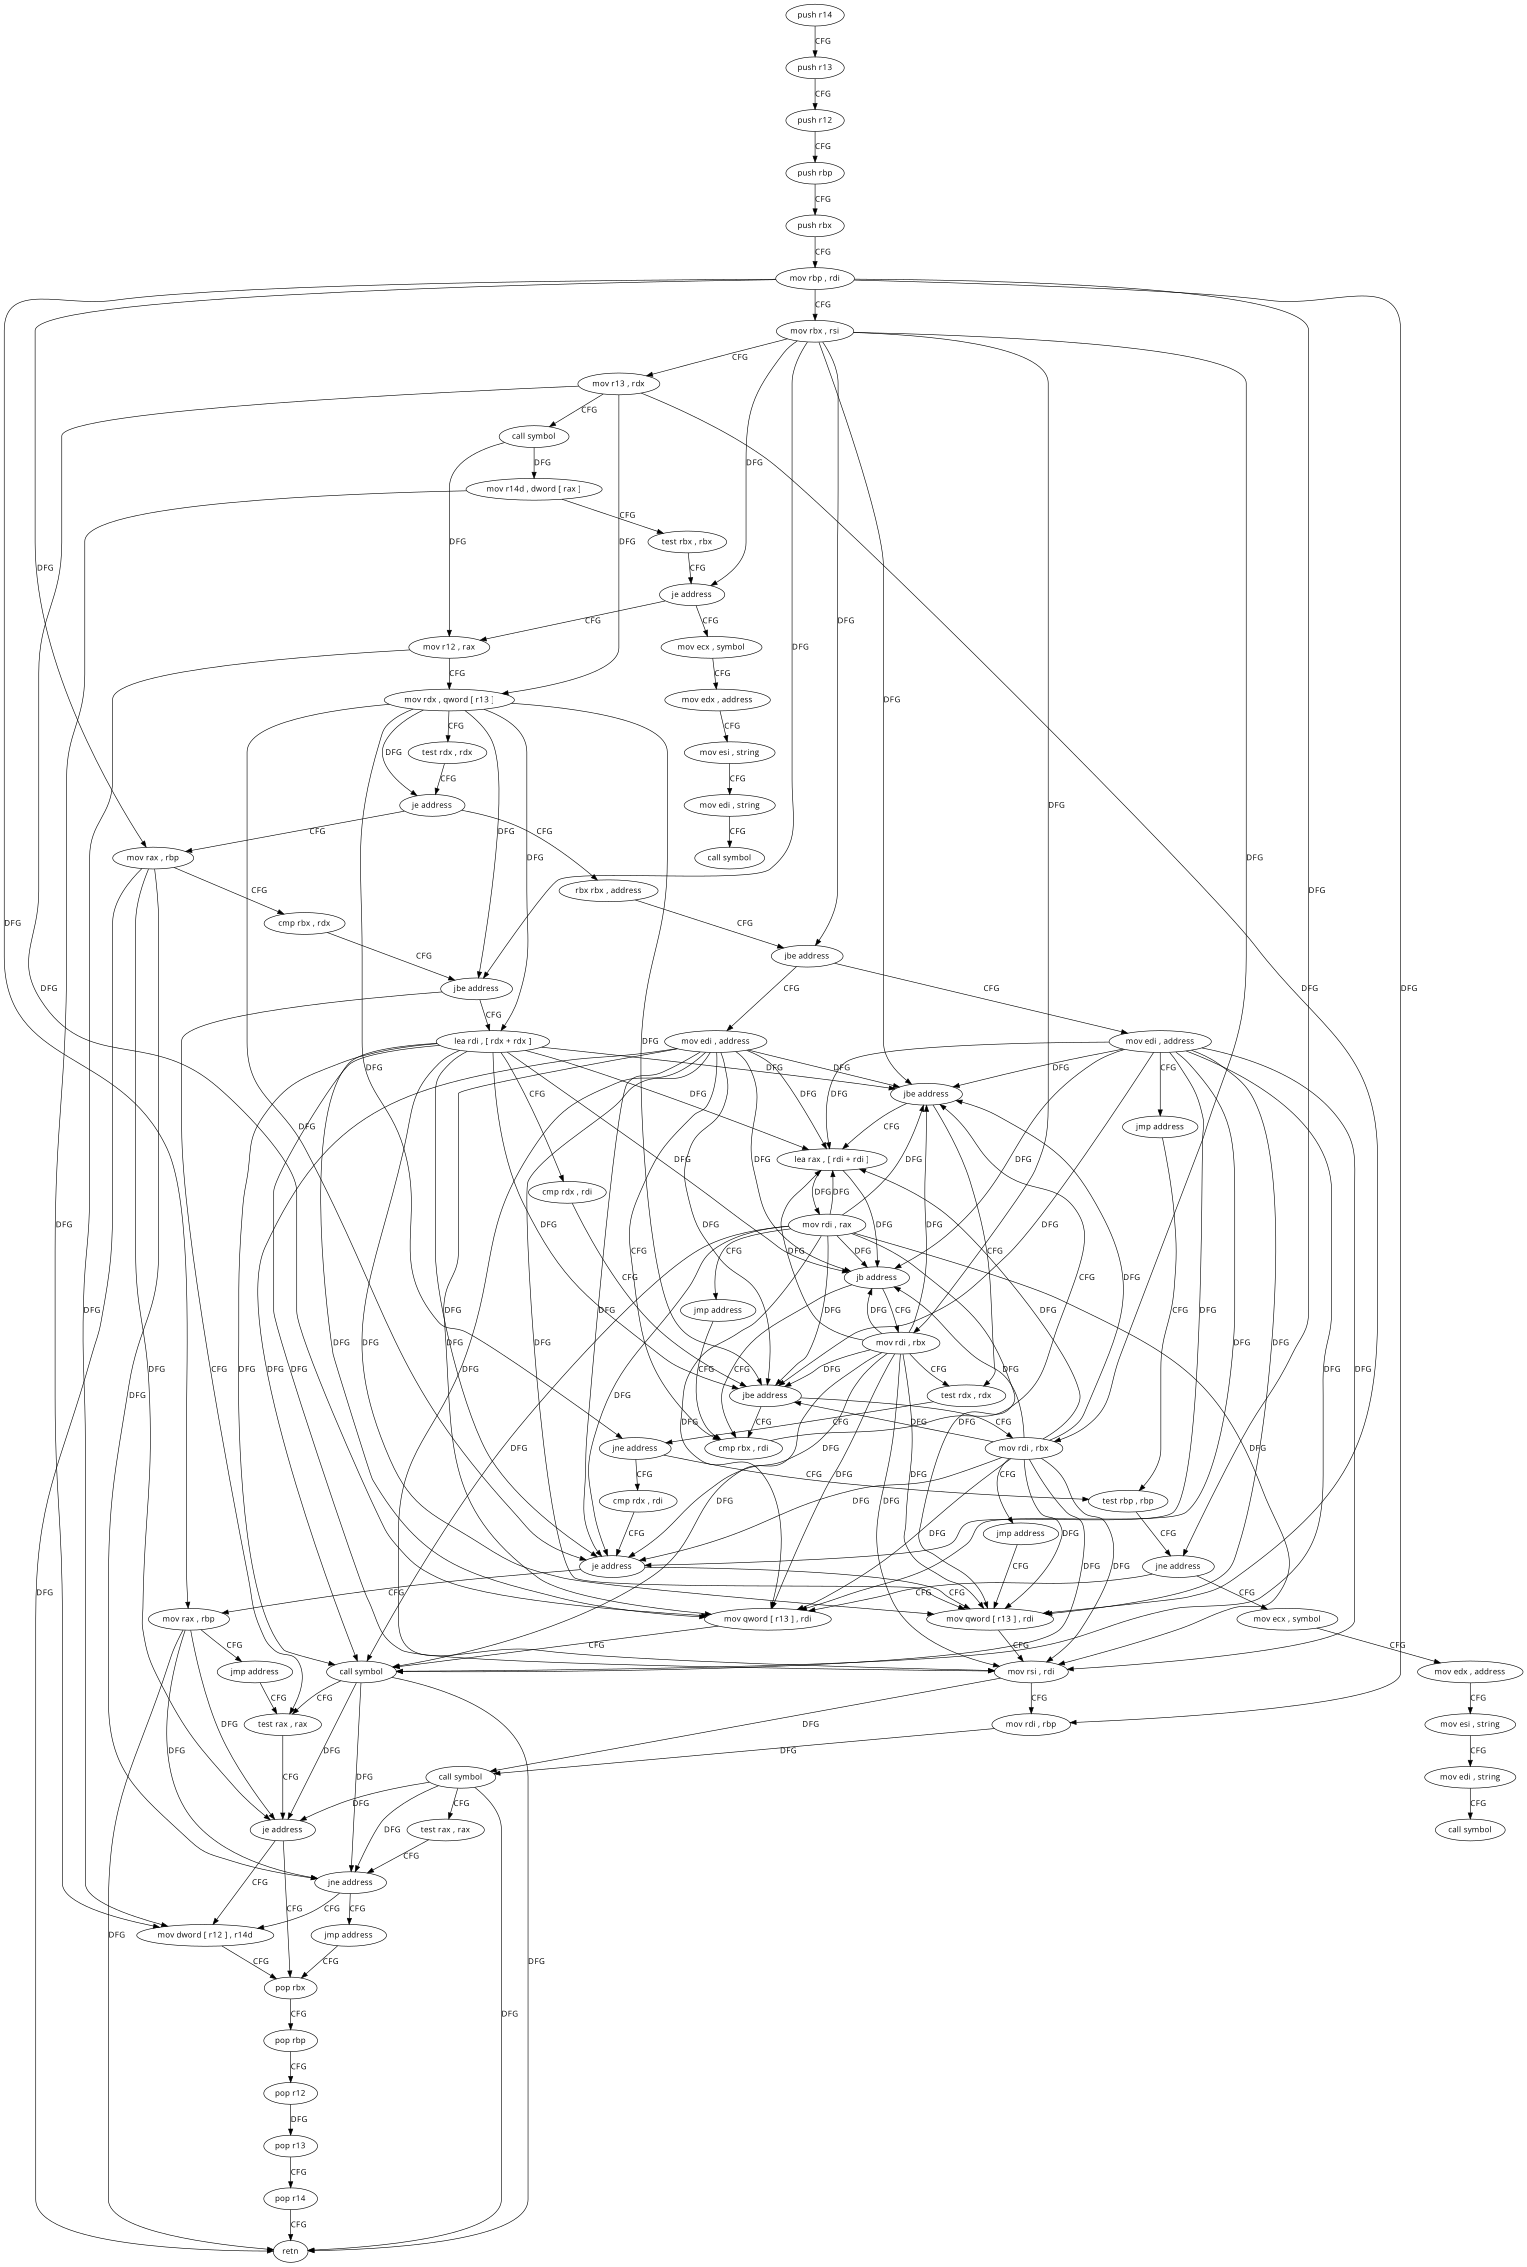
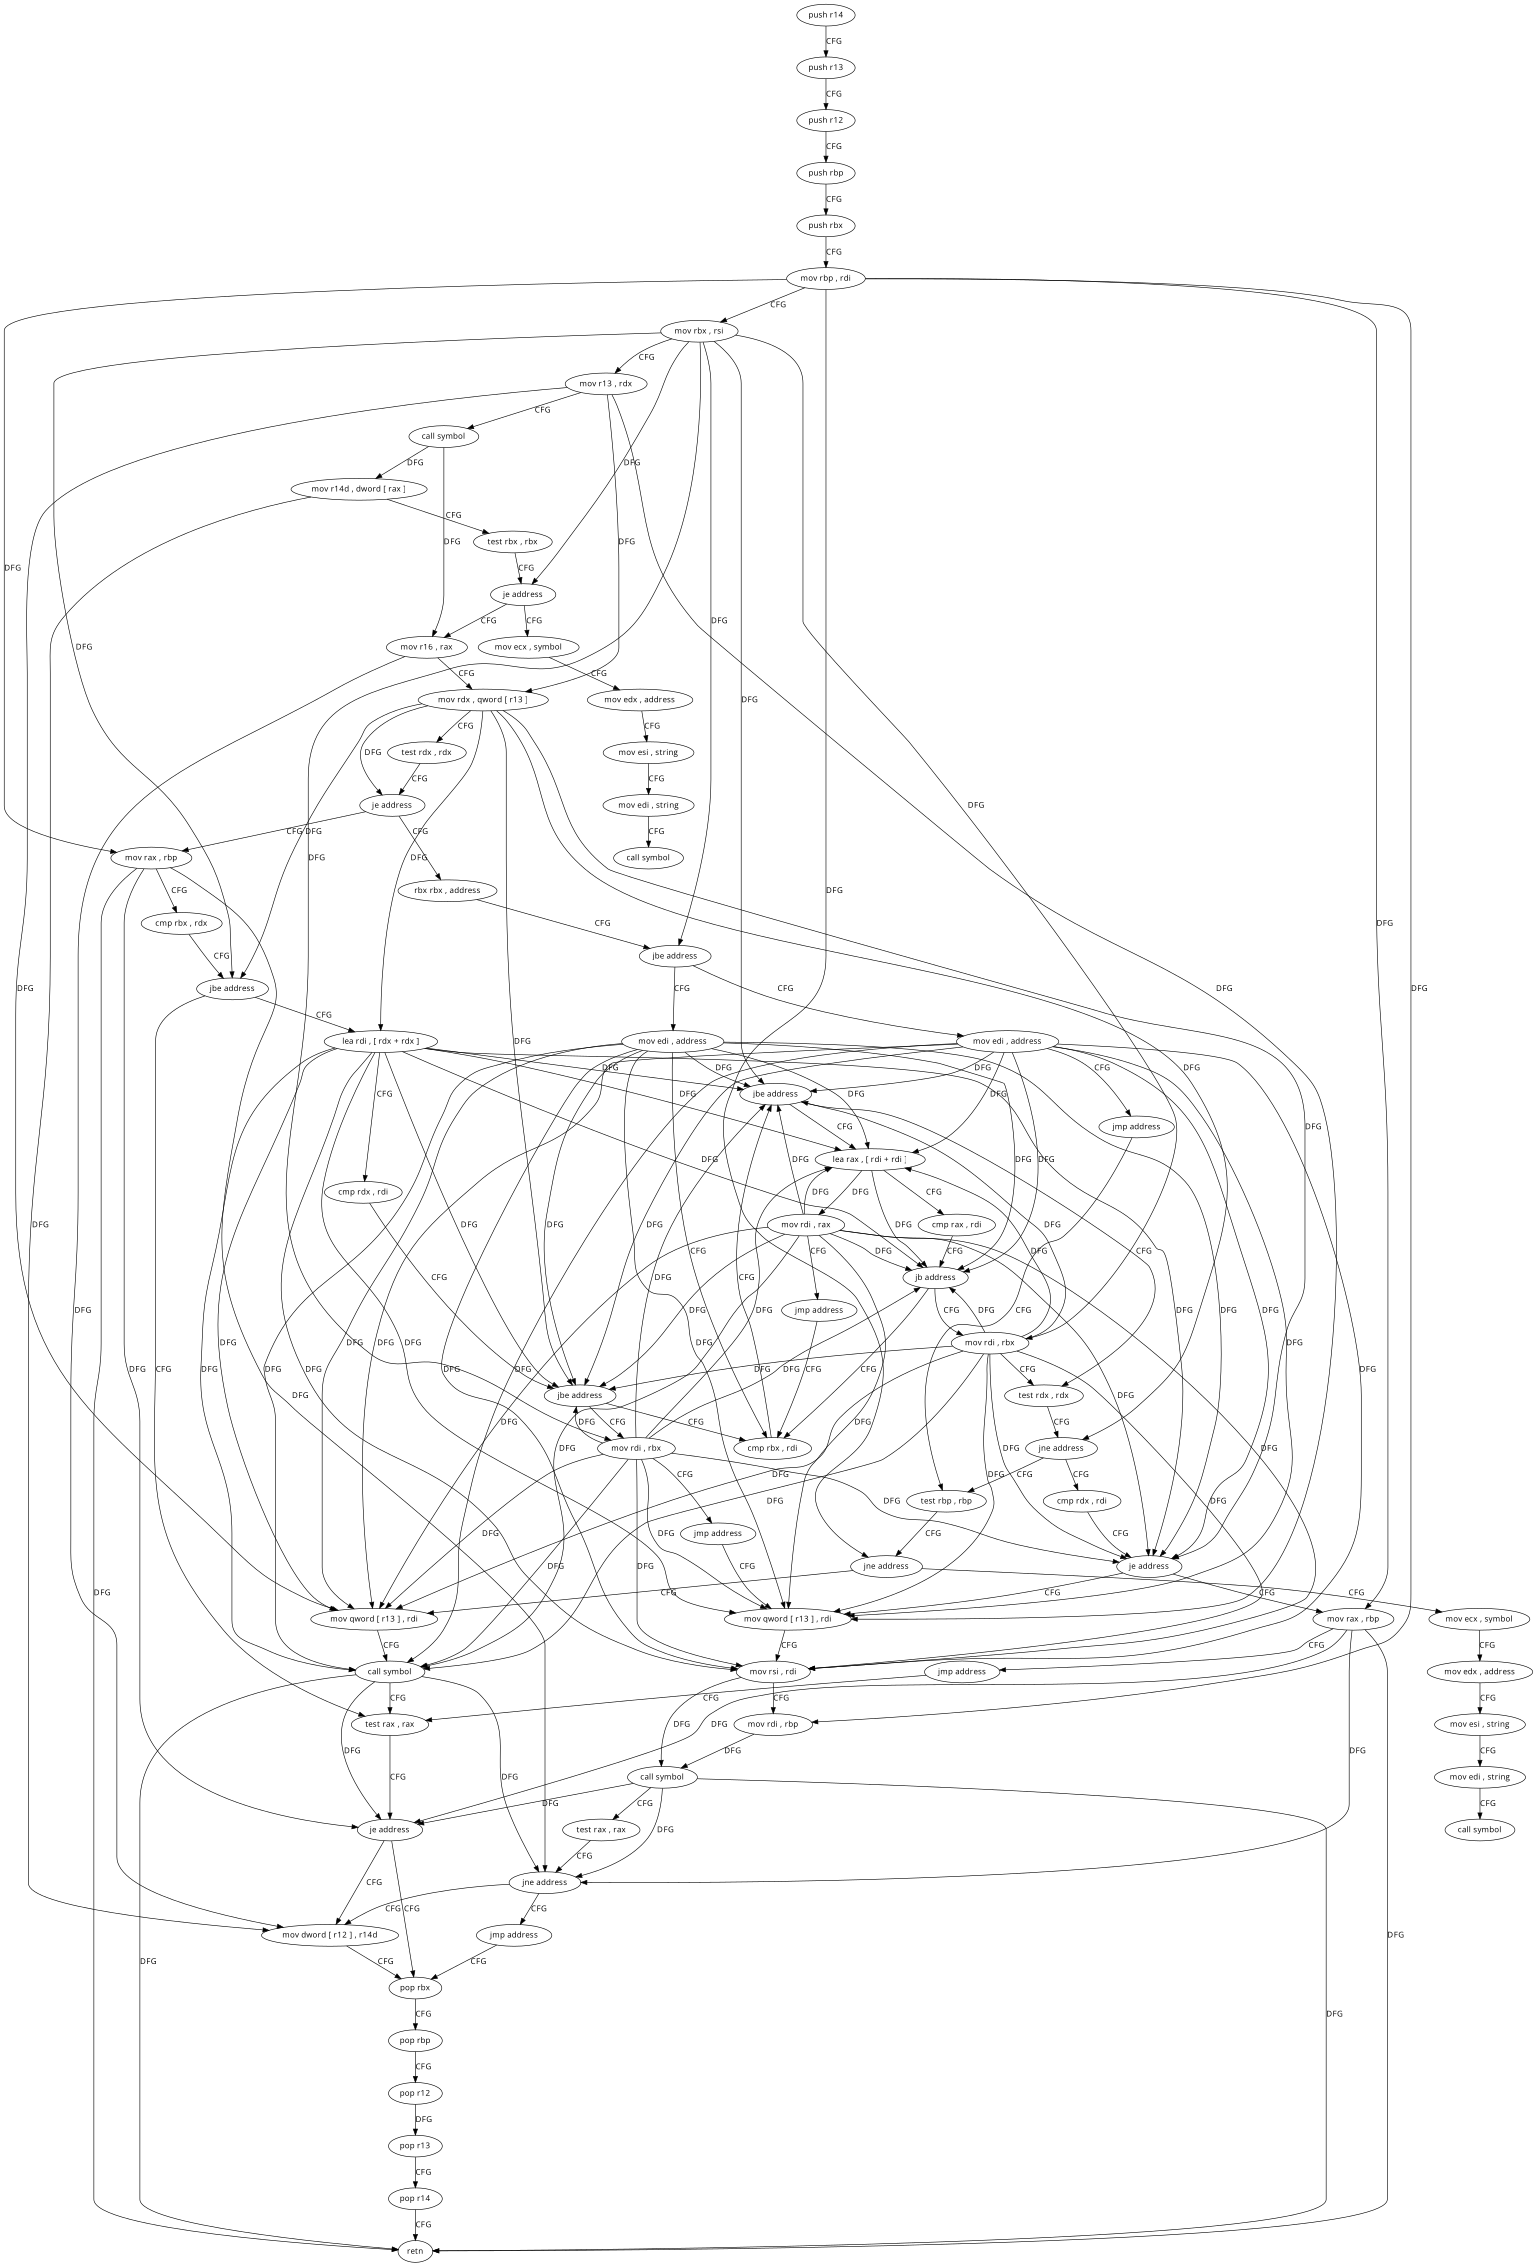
(449, 647) -> (427, 647)
none -> (957, 1225)
